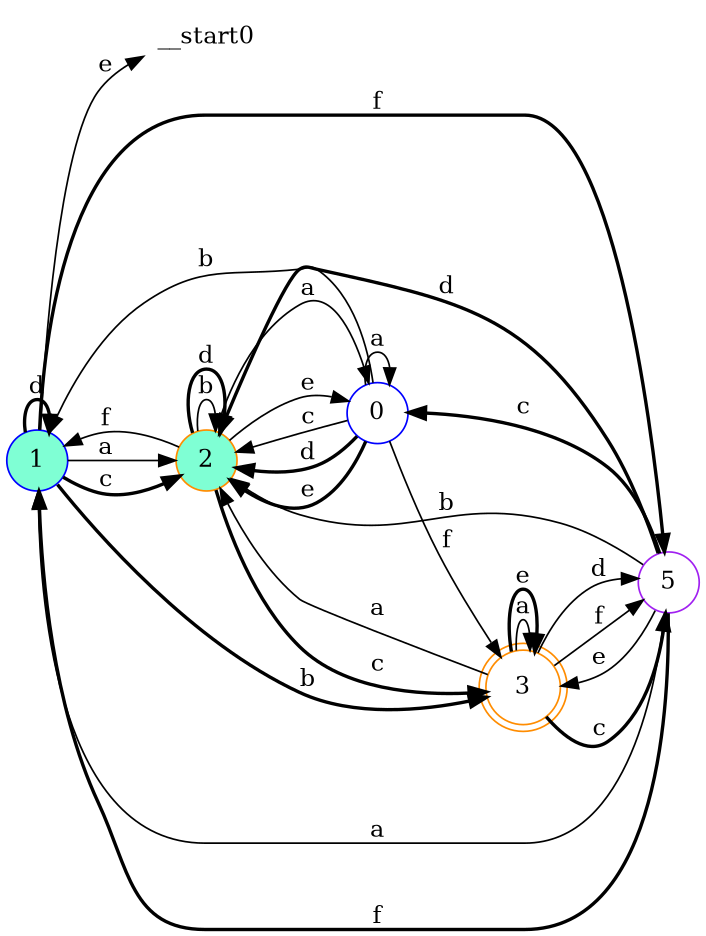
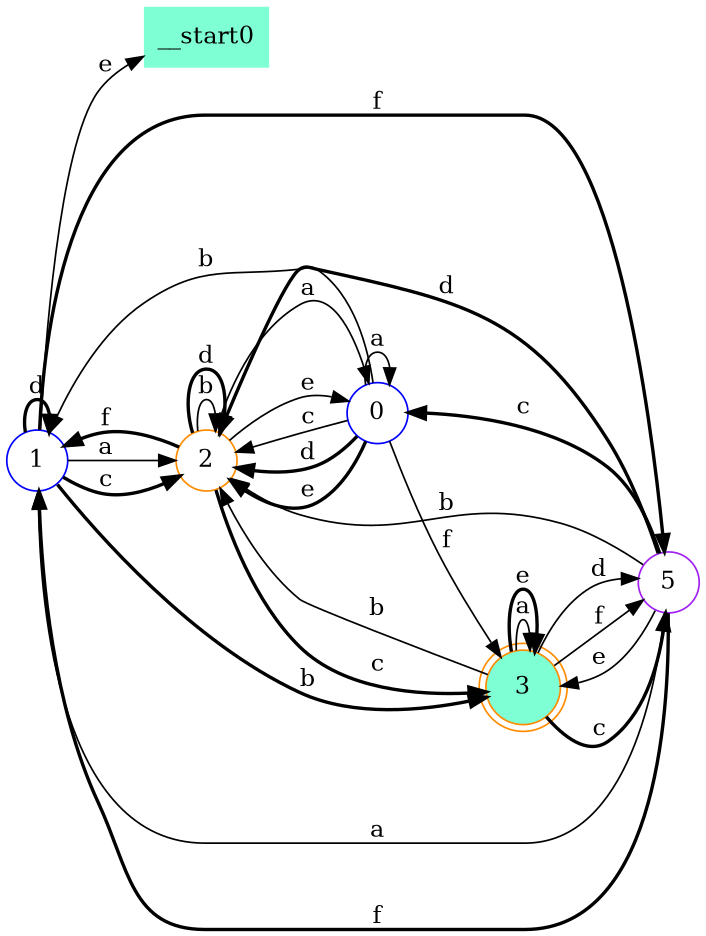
(207, 37) -> (207, 37)
(130, 433) -> (130, 433)
(37, 461) -> (37, 461)
(207, 461) -> (207, 461)
(378, 609) -> (378, 609)
(523, 687) -> (523, 687)
